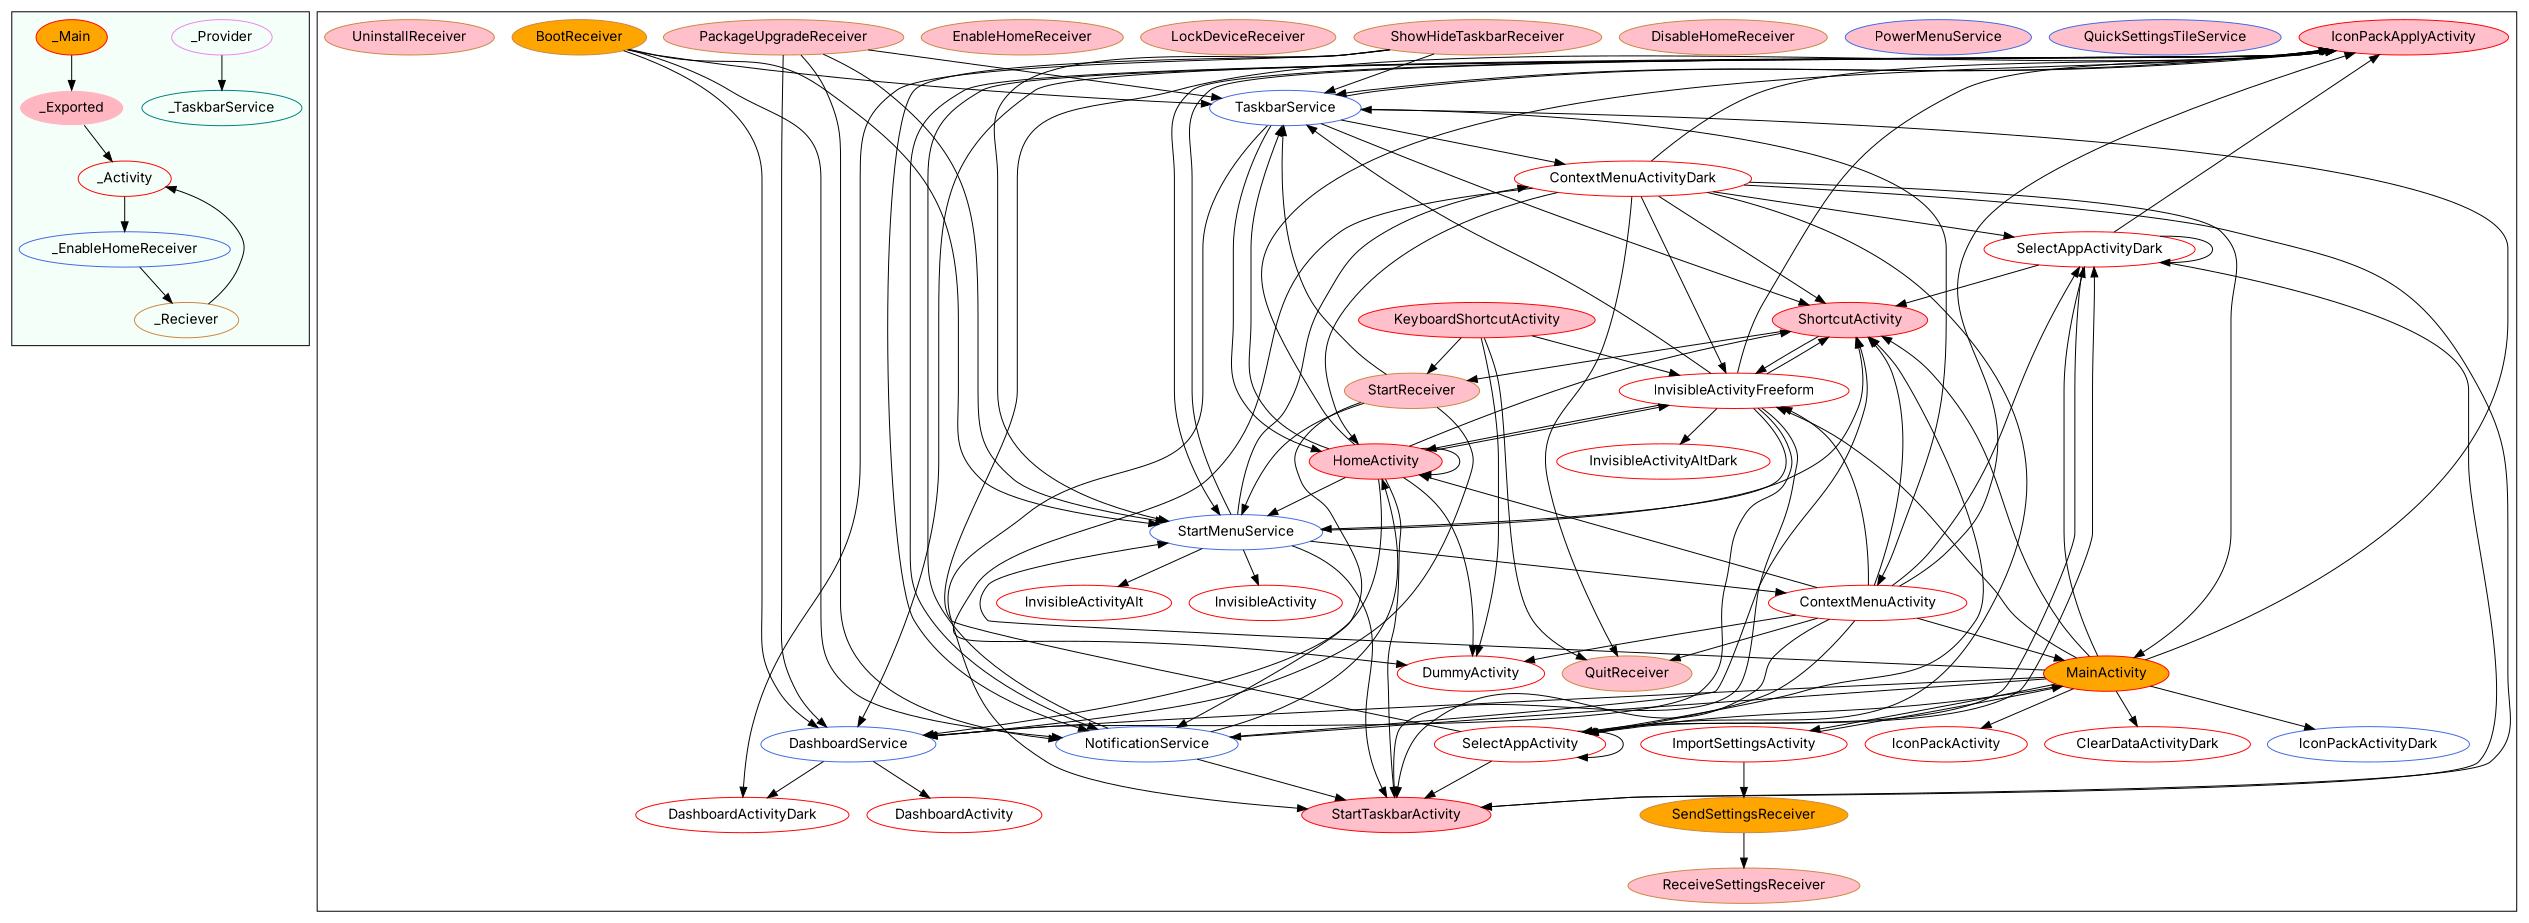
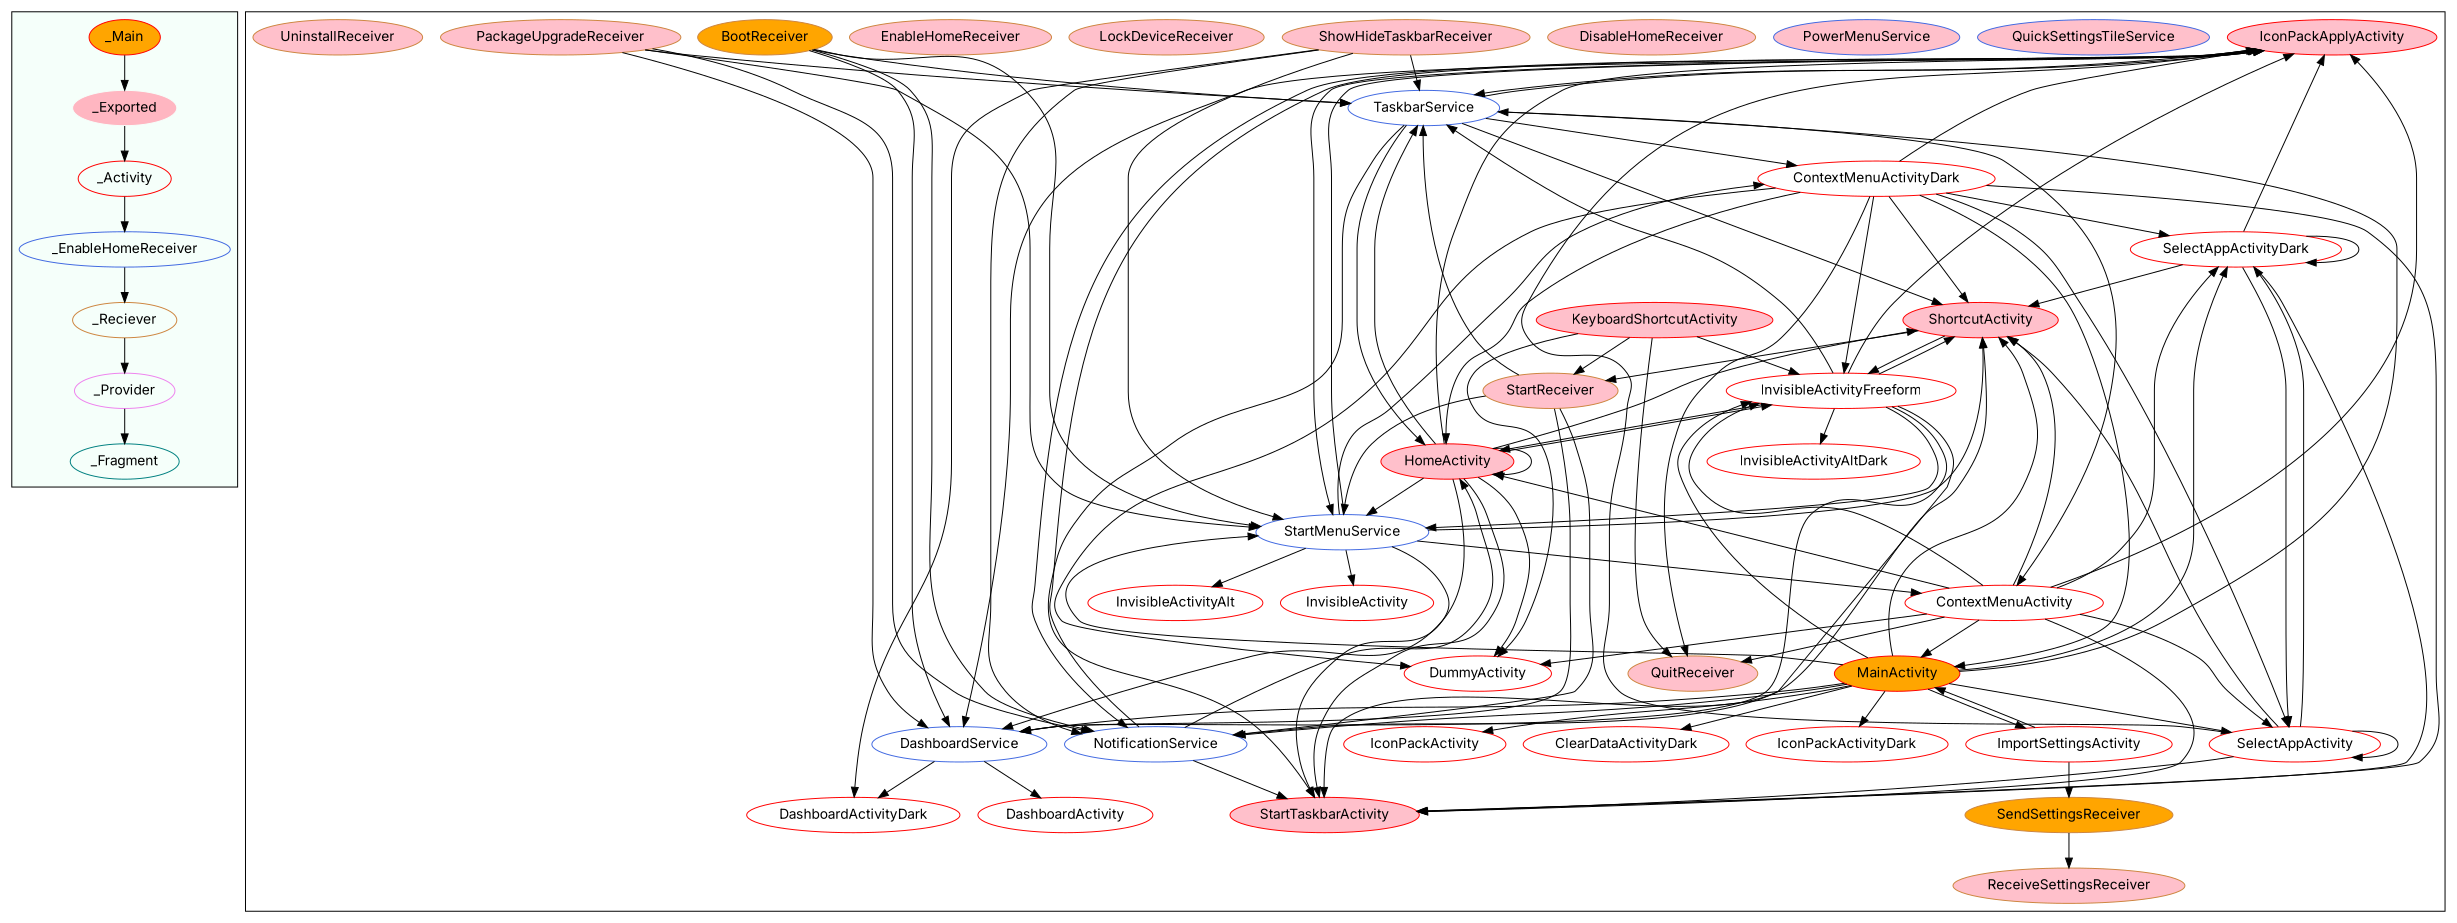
(222, 108) -> (125, 462)
(241, 235) -> (125, 351)
(2368, 744) -> (1847, 744)
